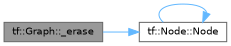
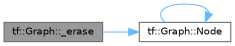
(183, 32) -> (185, 32)
